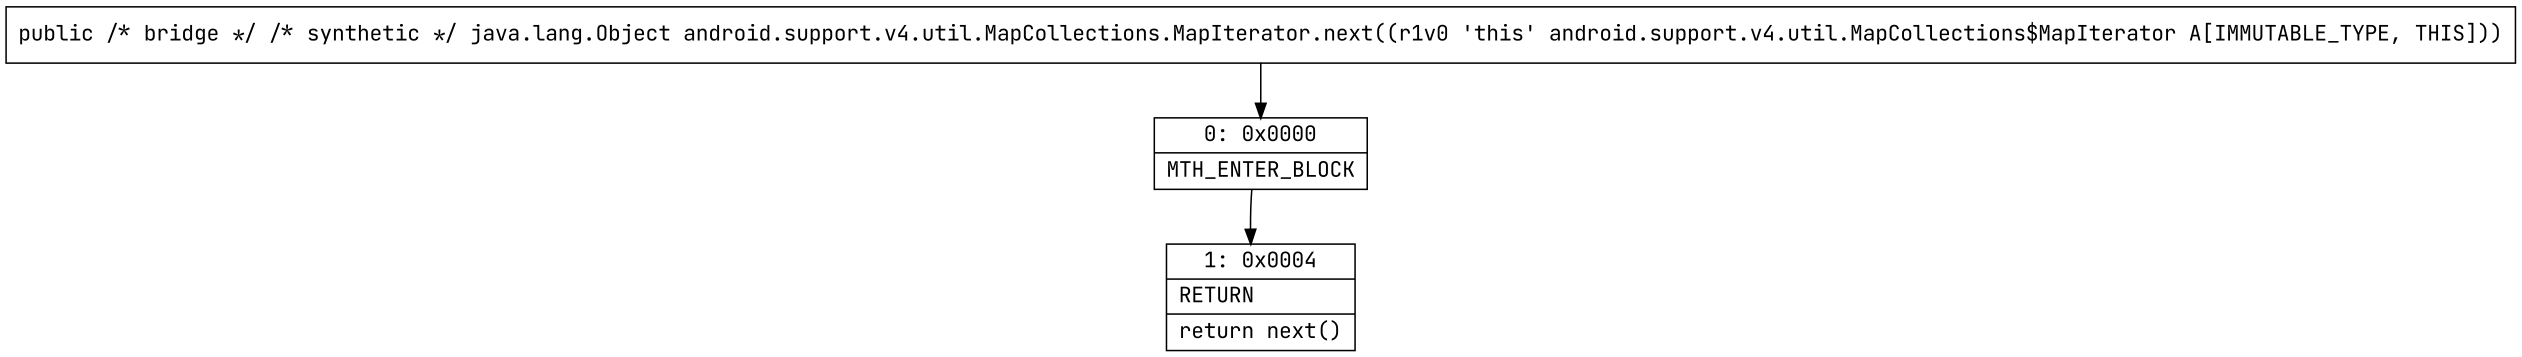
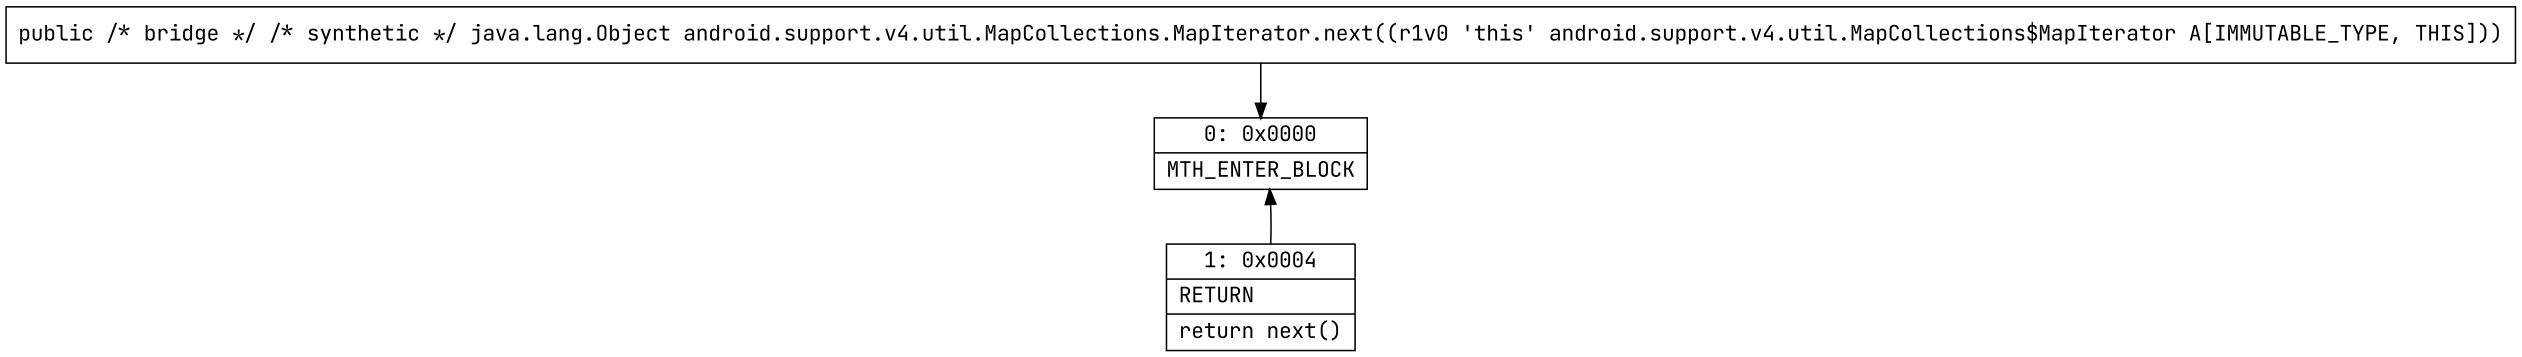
(1251, 209) -> (1271, 225)
